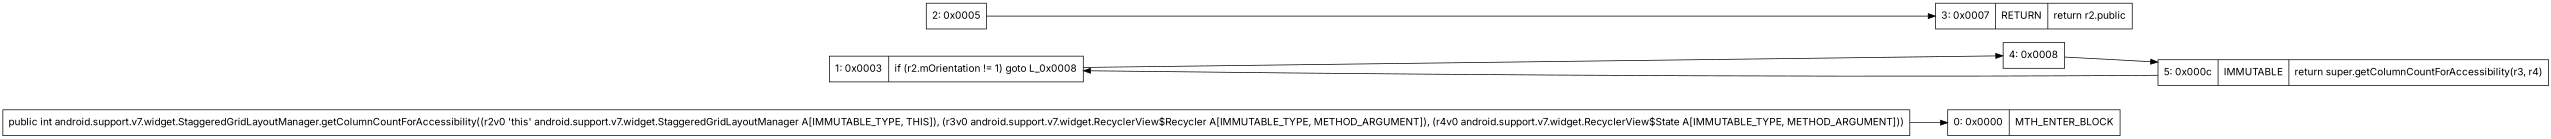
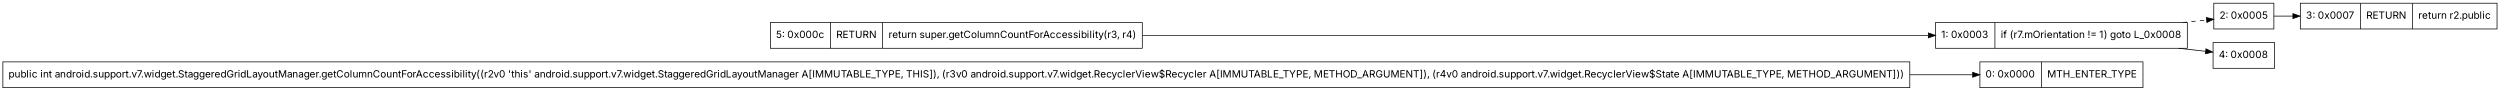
none -> (2195, 21)
(2108, 59) -> none
(986, 69) -> (2091, 35)
(2253, 72) -> (857, 35)
(2065, 122) -> (2092, 74)
